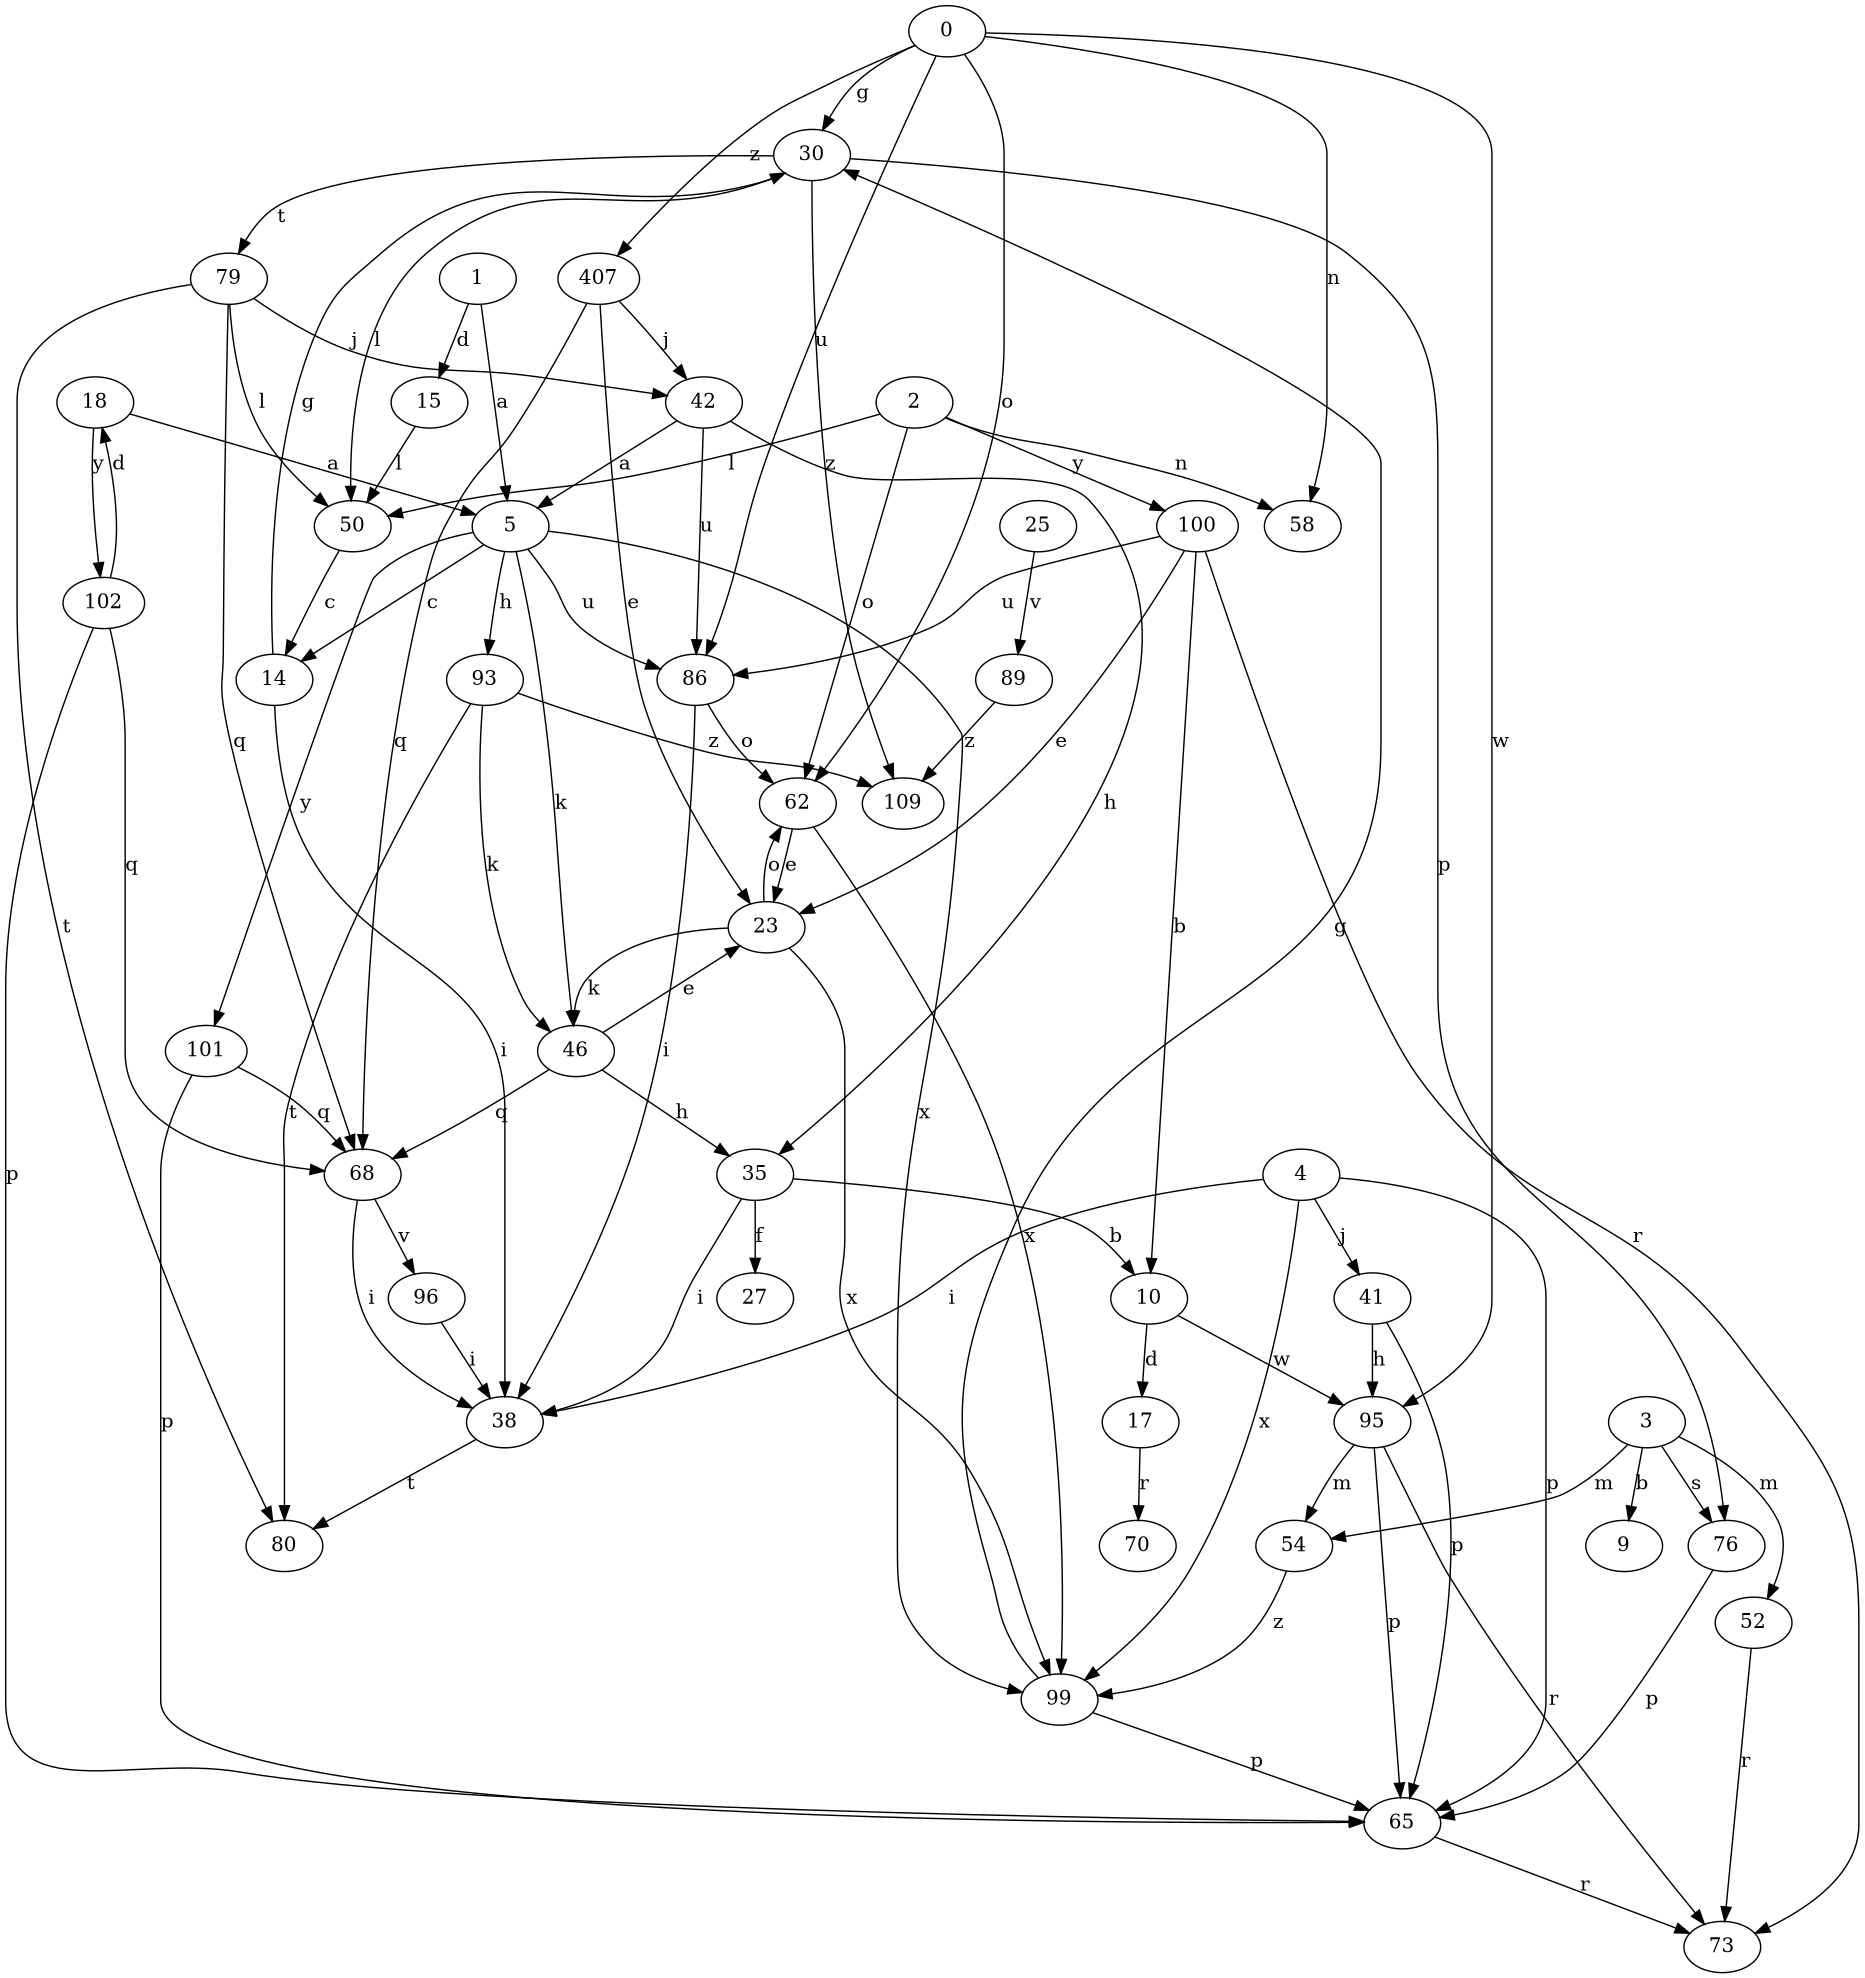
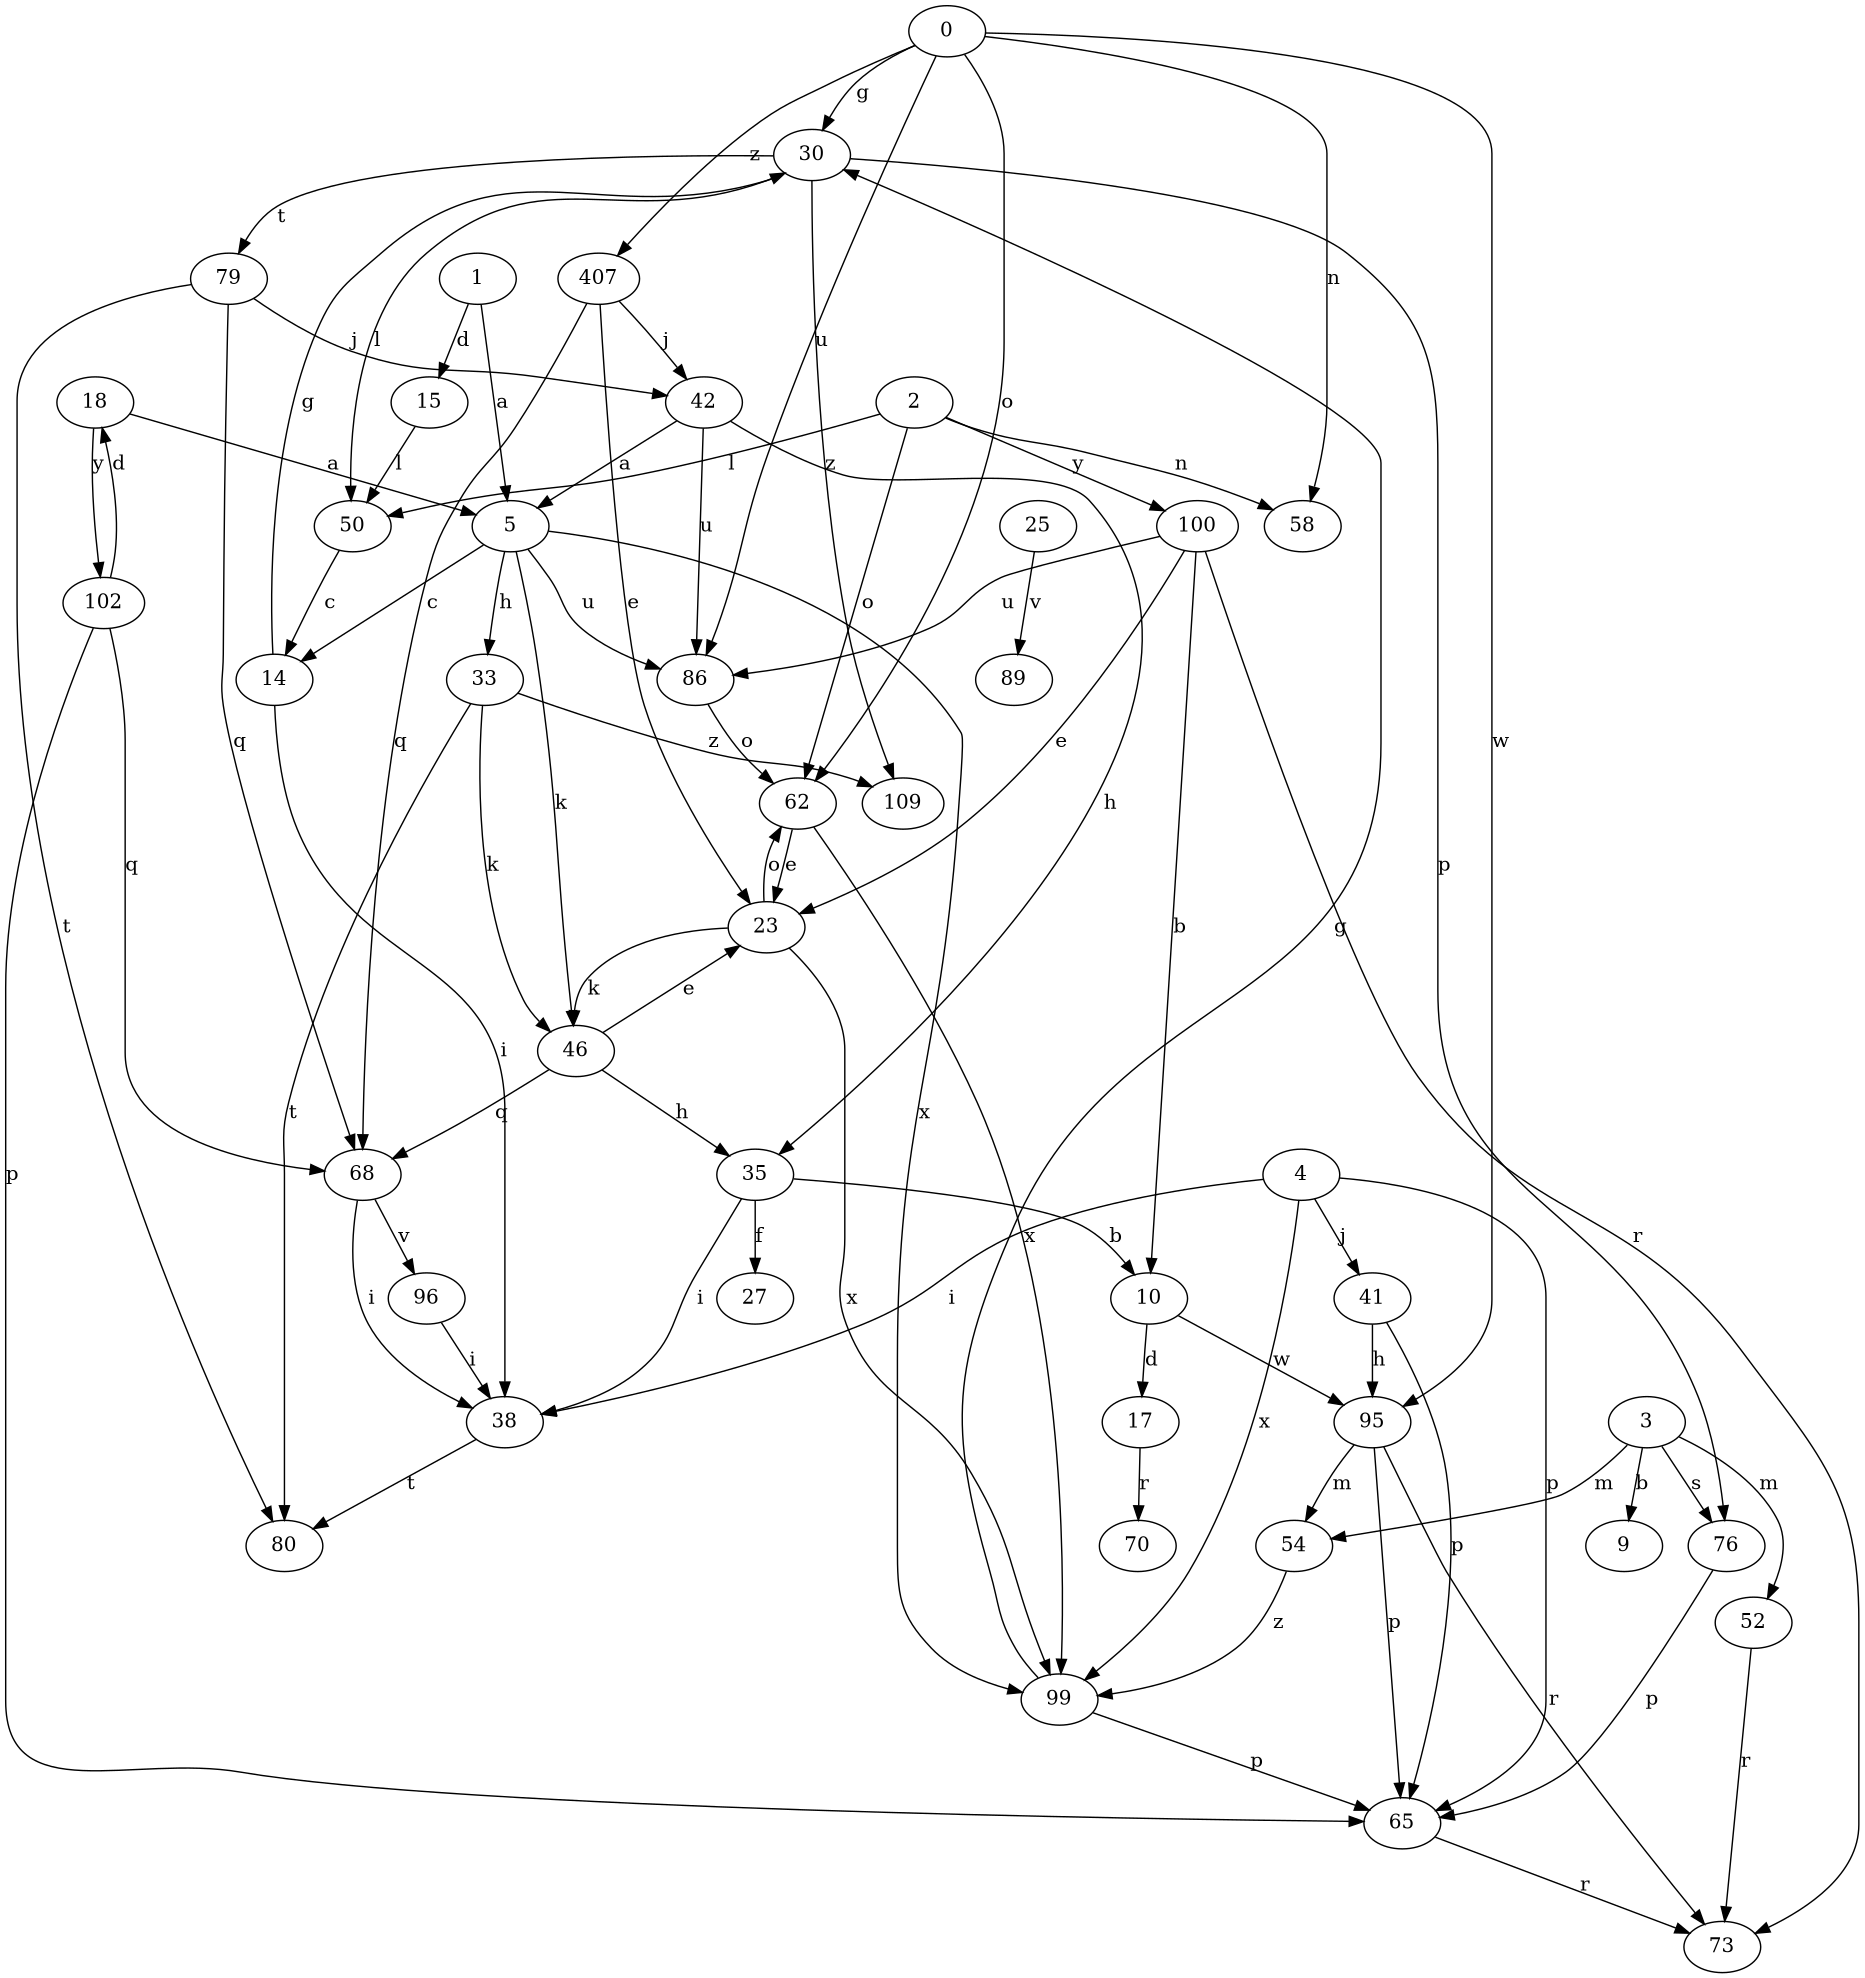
(251, 411) -> none
(485, 680) -> (485, 680)
(970, 730) -> none
(206, 1051) -> none
(657, 1058) -> none
